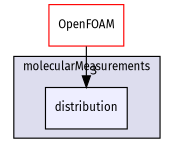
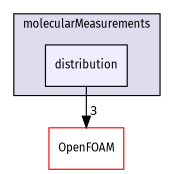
(86, 63) -> (86, 103)
